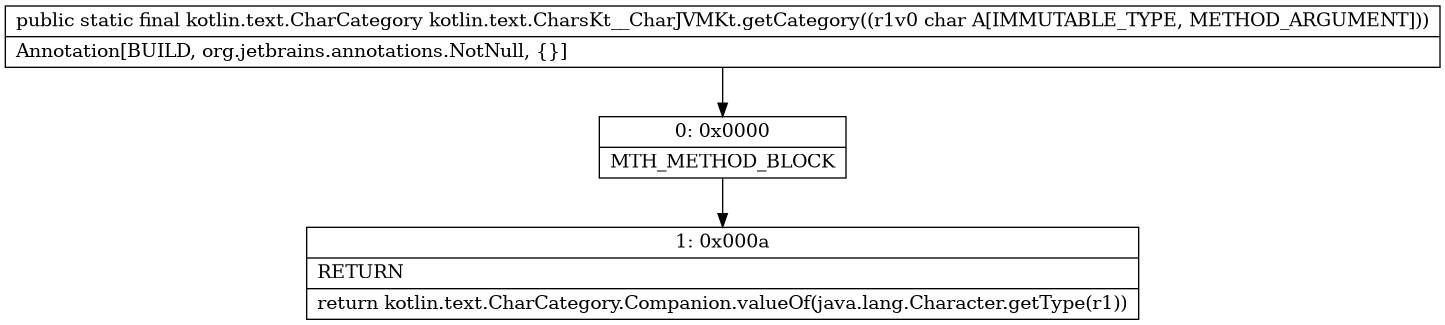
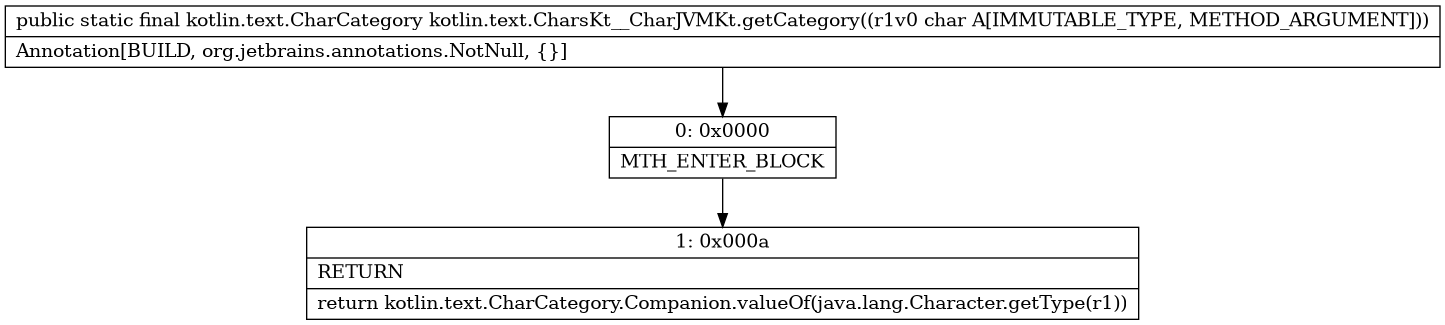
(723, 162) -> (723, 162)
